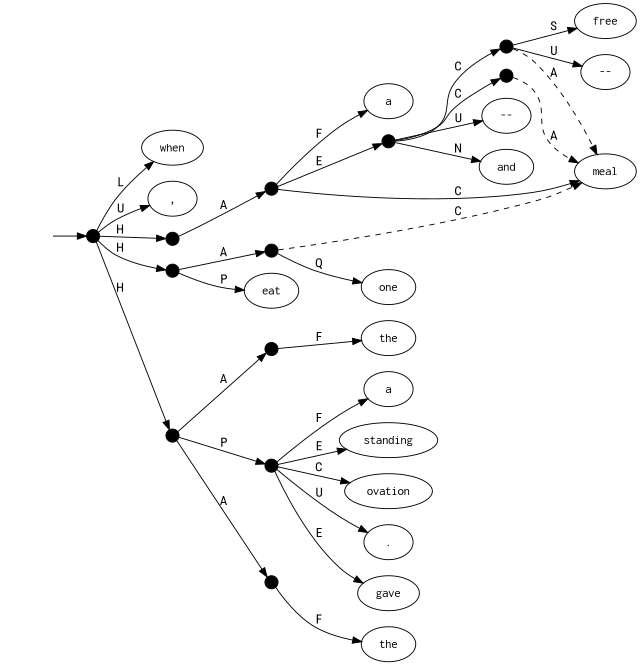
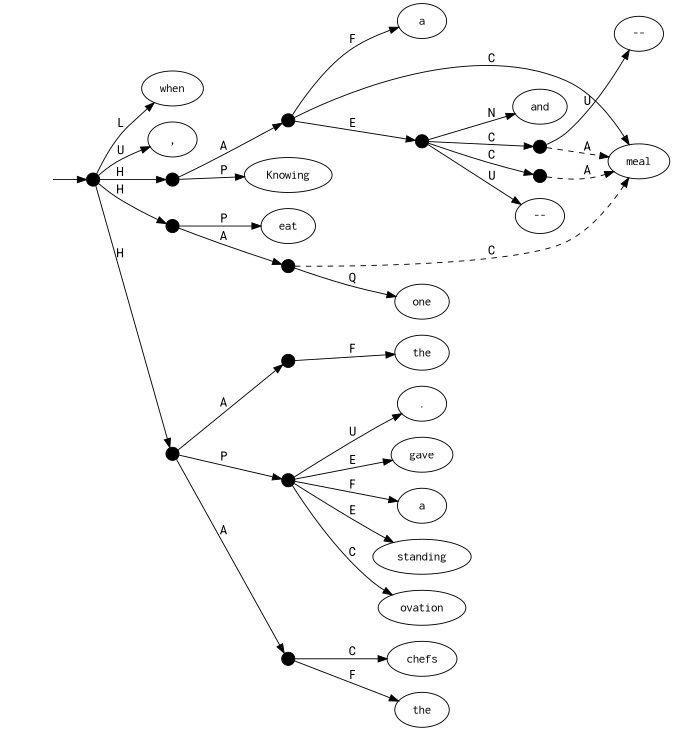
(605, 21) -> none
none -> (288, 175)
none -> (422, 659)
